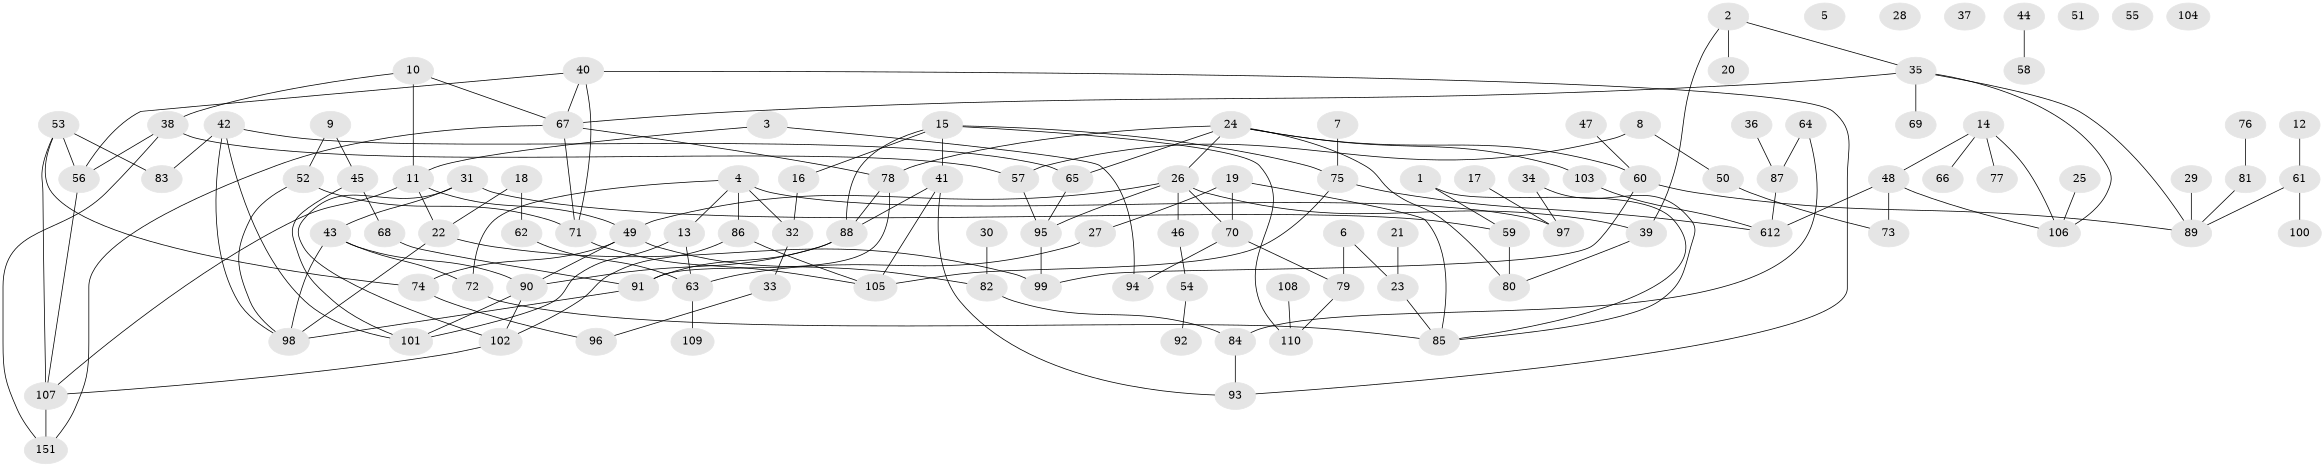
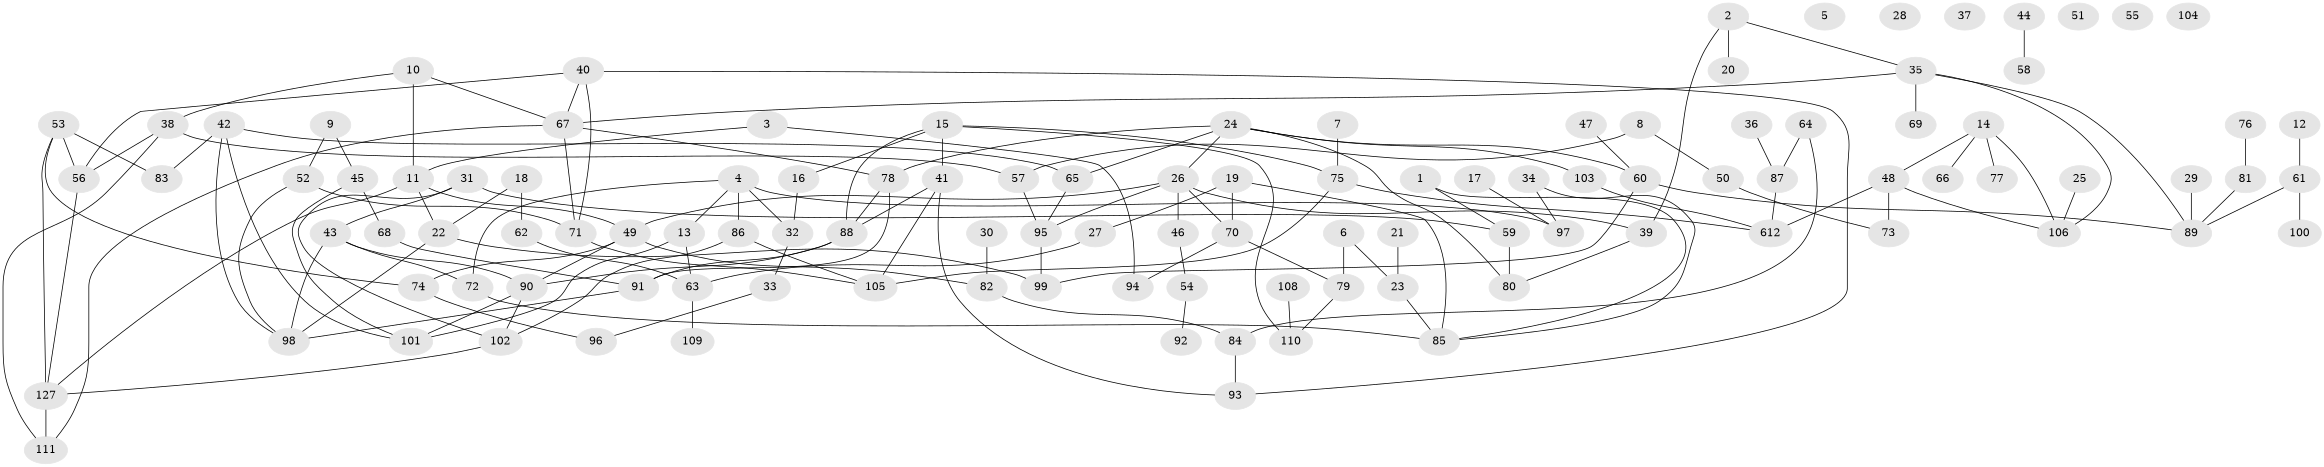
(46, 396) -> (46, 396)
(46, 450) -> (46, 450)
